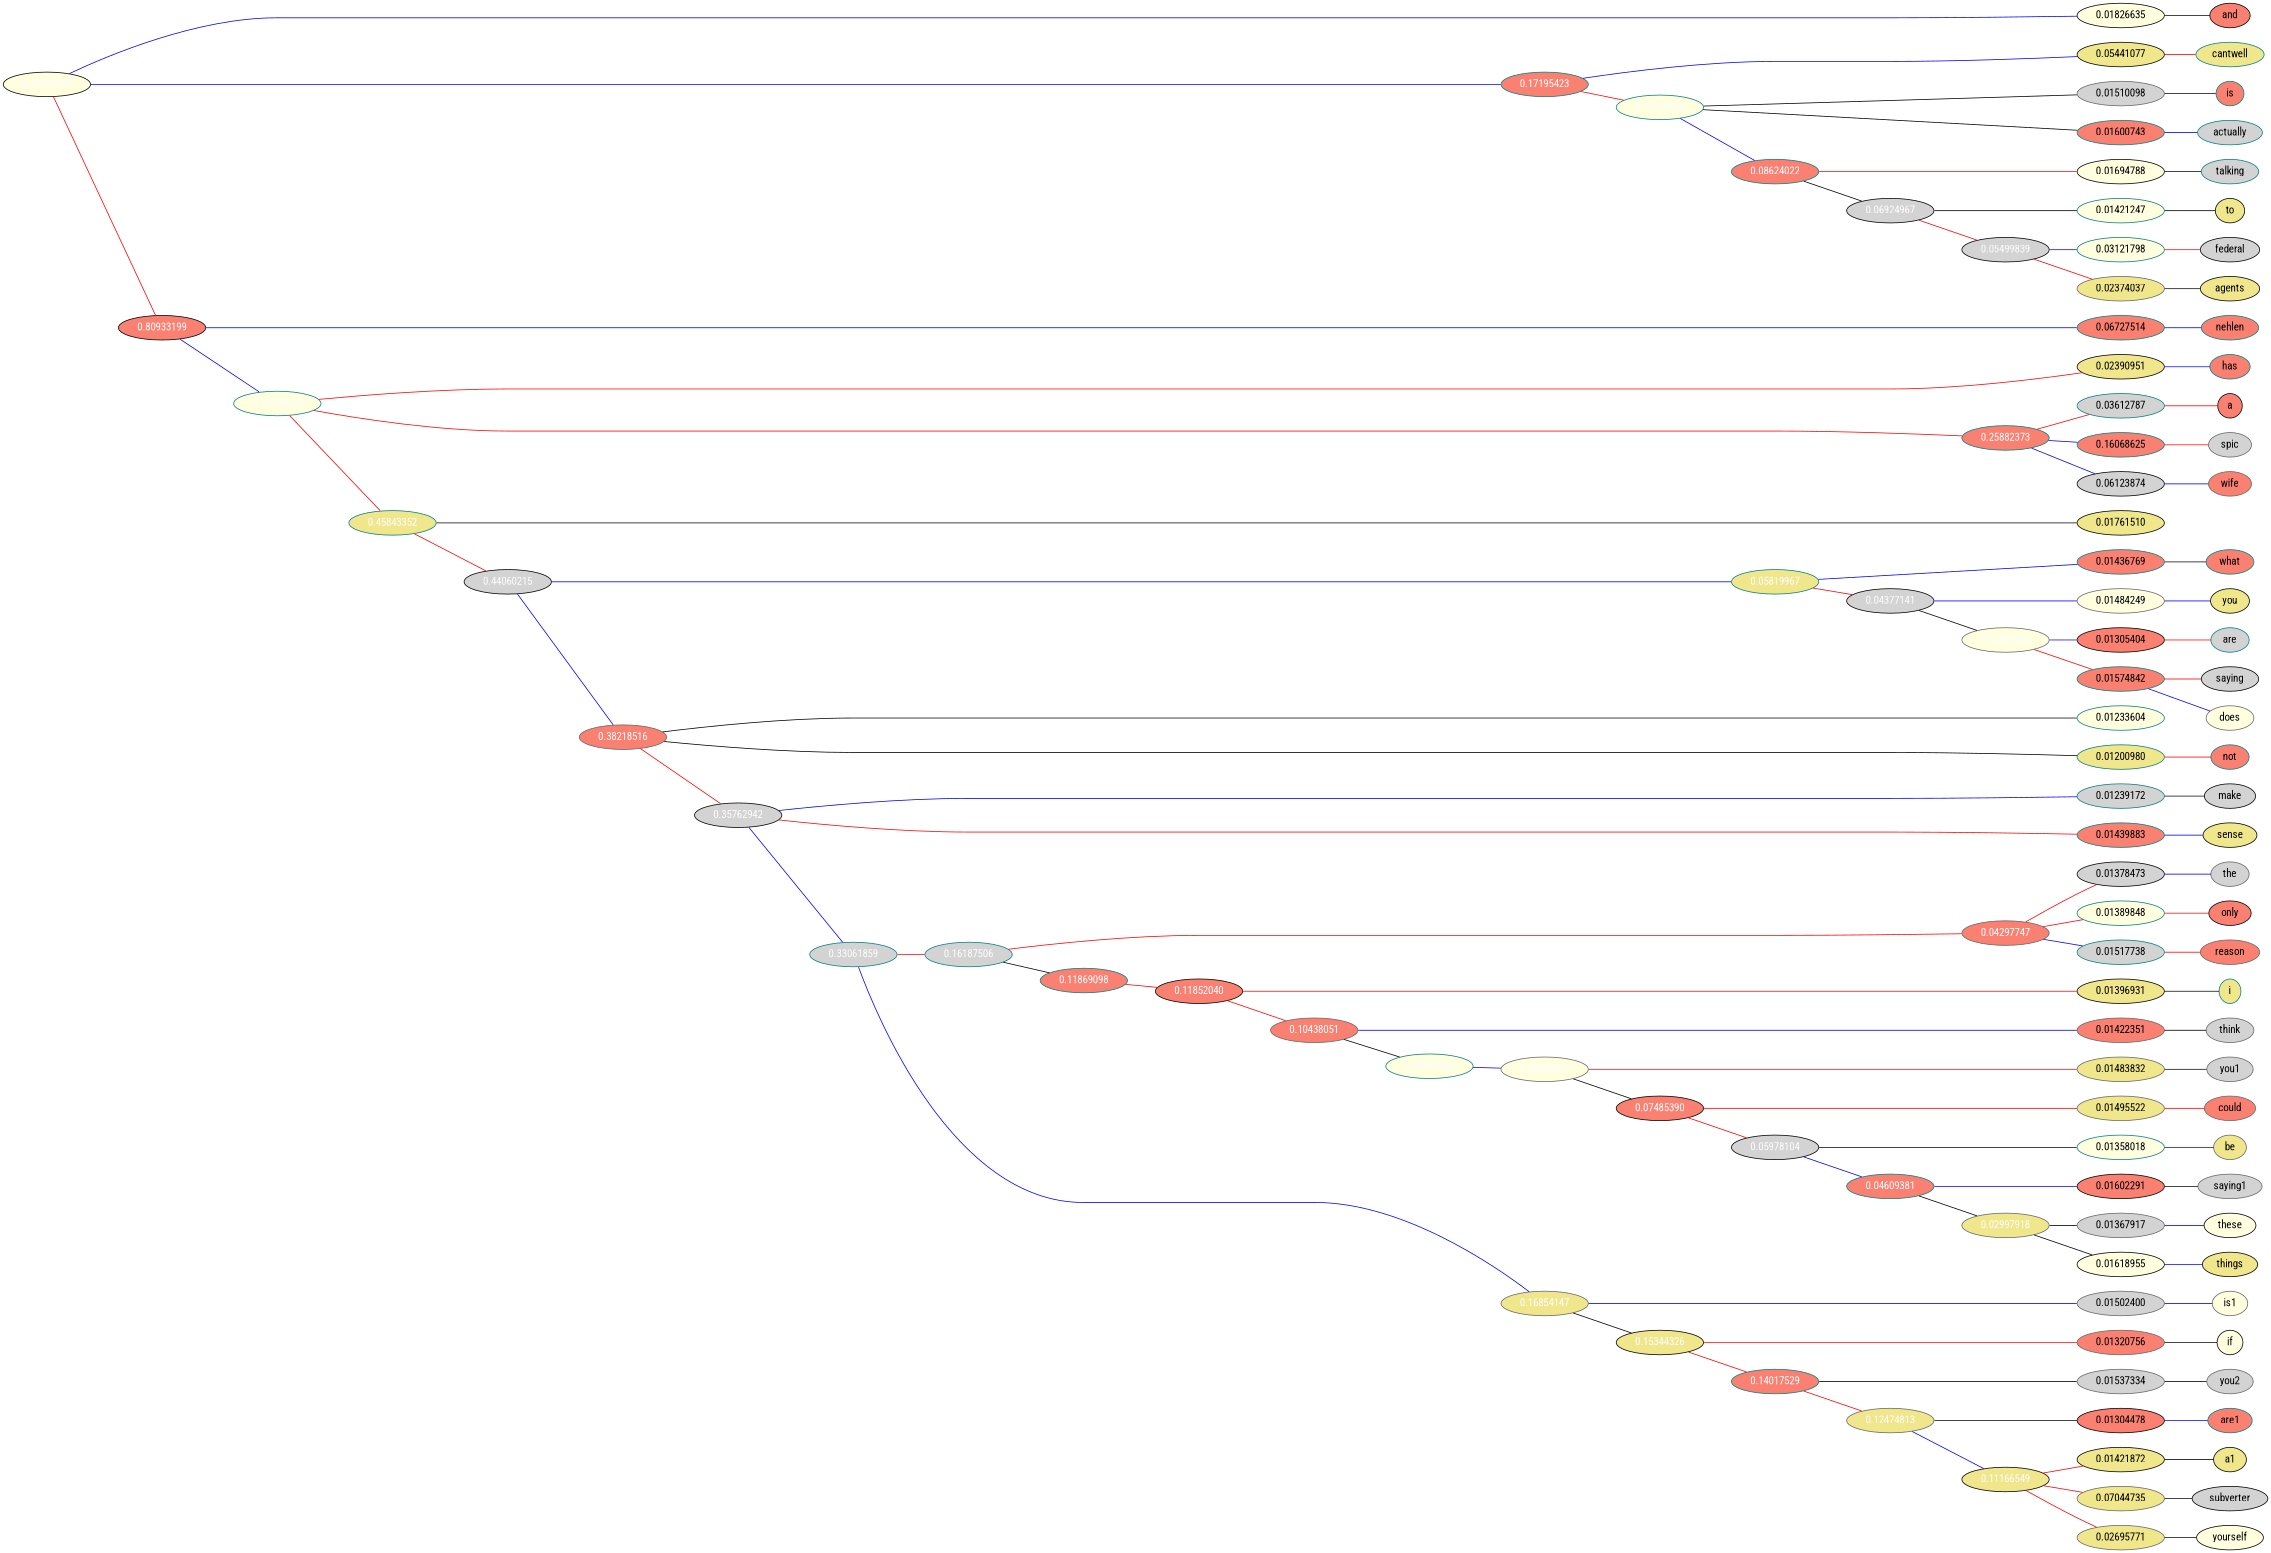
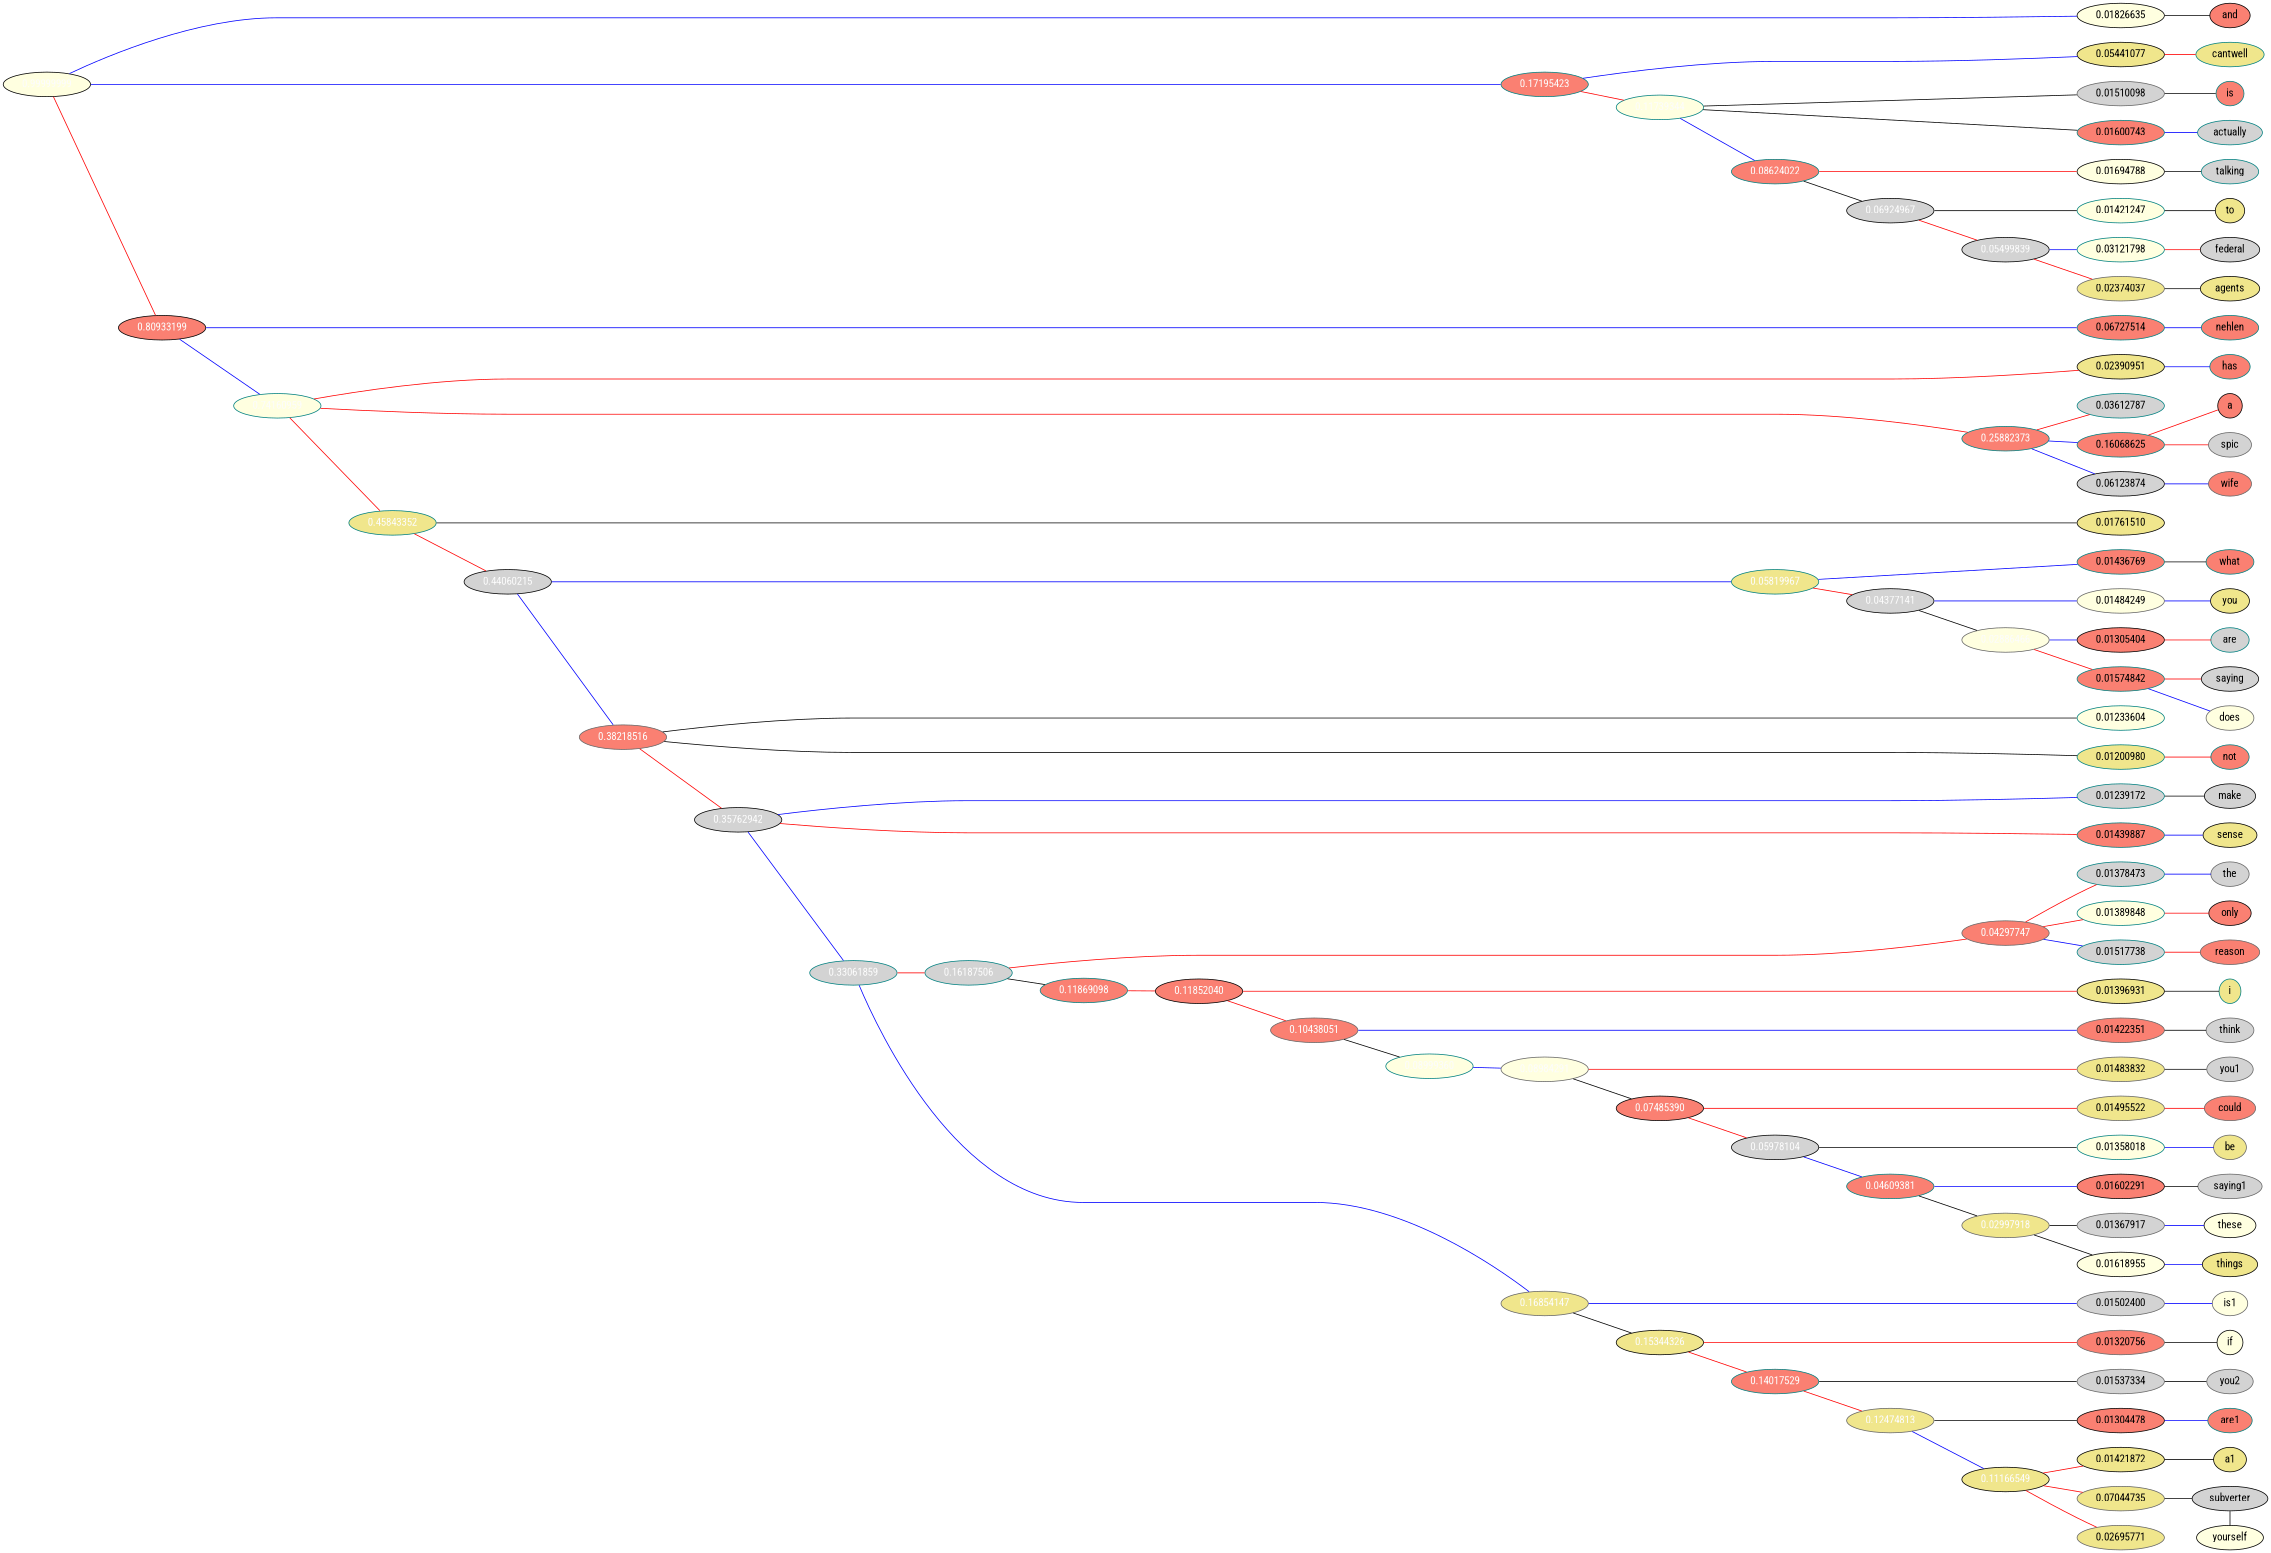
(2191, 406) -> (2183, 422)
(2121, 835) -> (2121, 835)
(2121, 874) -> (2121, 874)
(2181, 1538) -> (2230, 1518)
